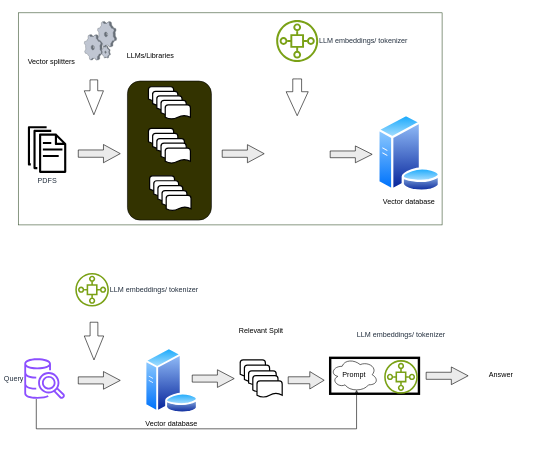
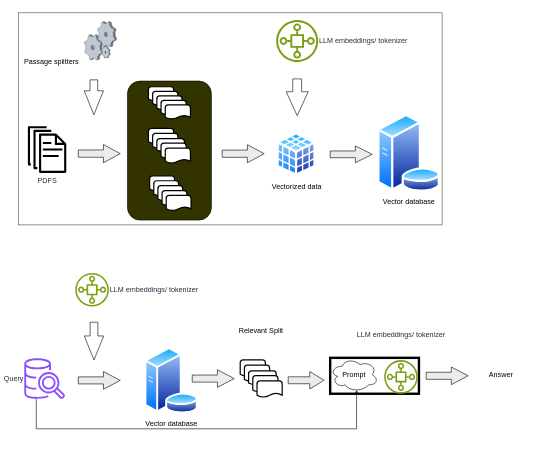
(150, 55) -> none
(52, 62) -> (52, 62)
none -> (296, 154)
